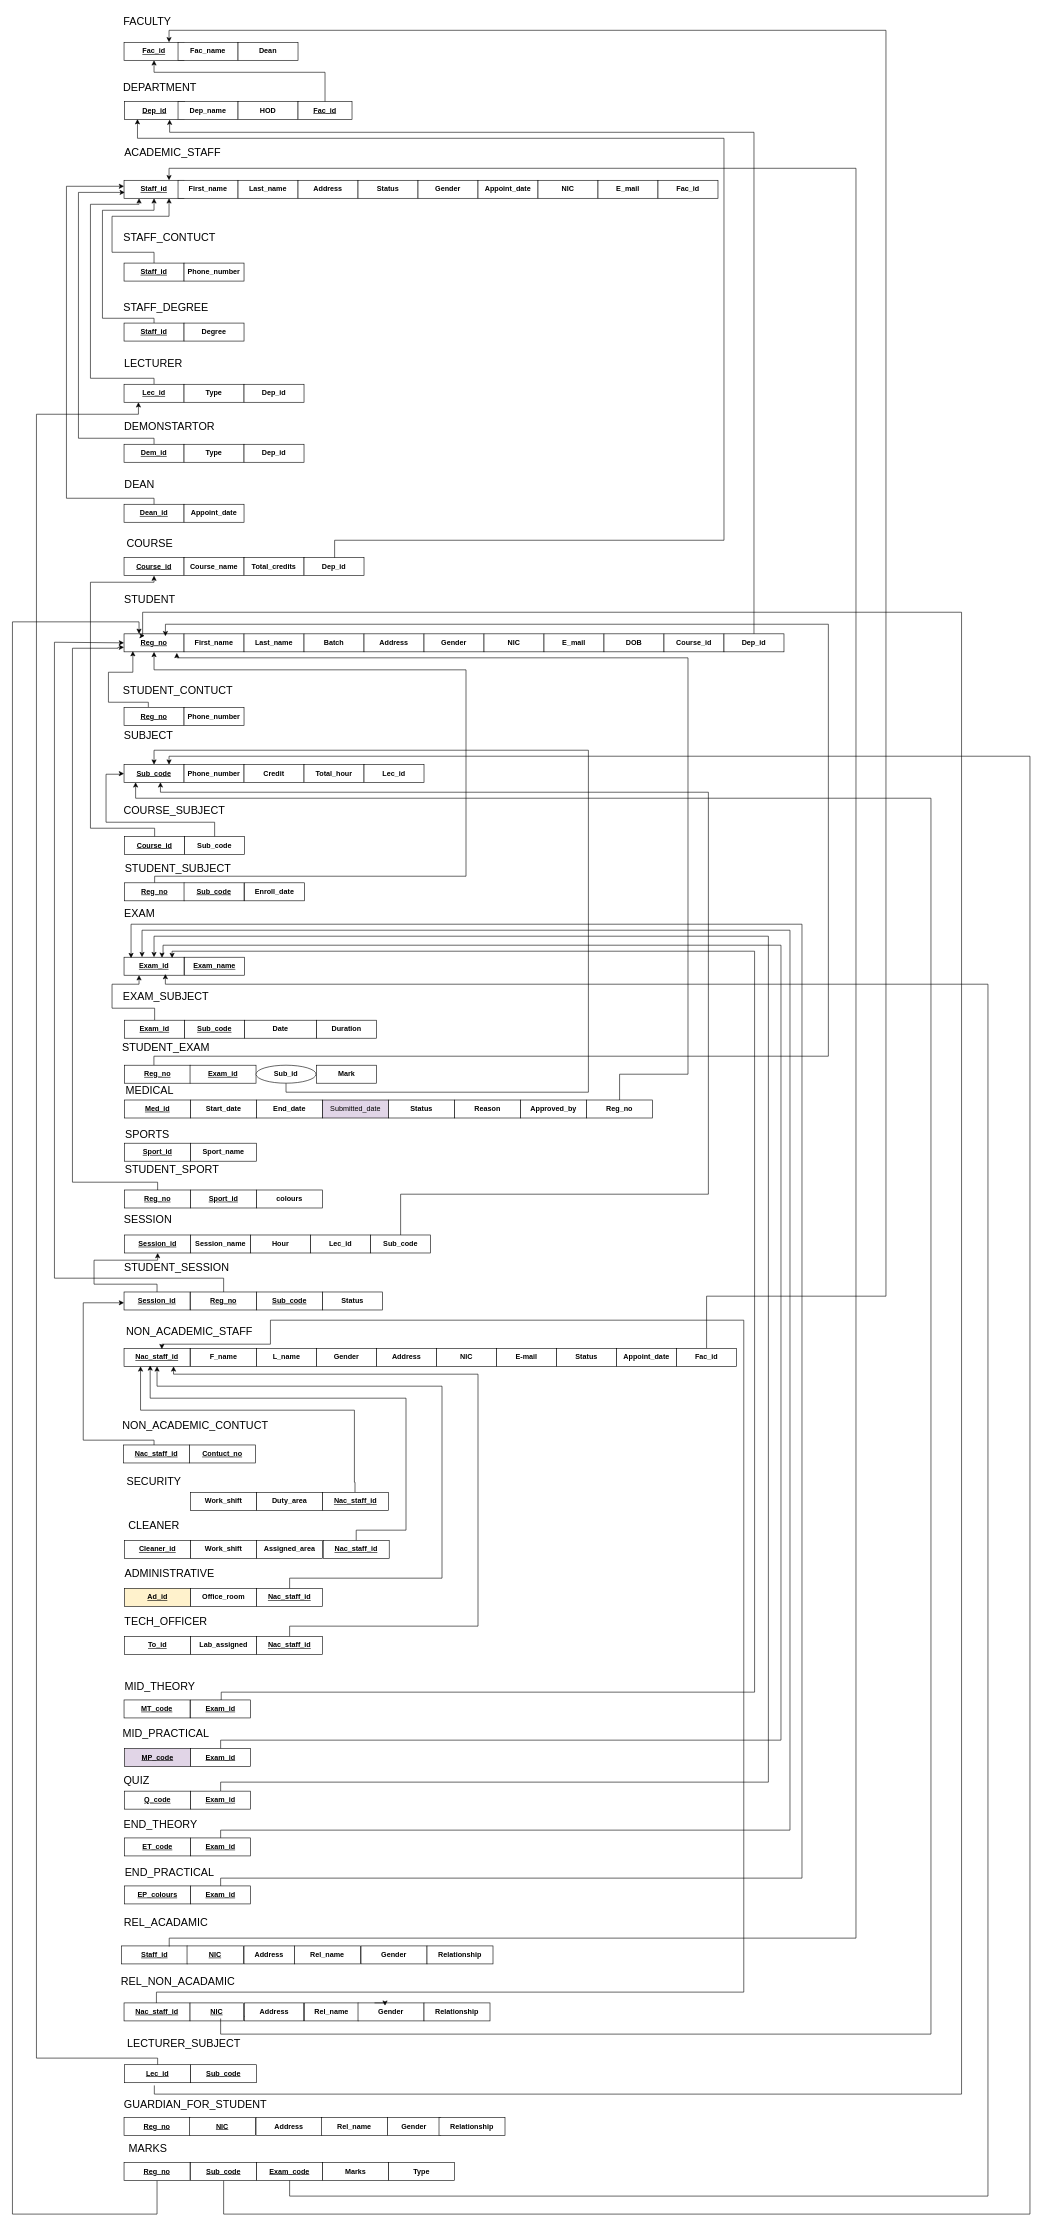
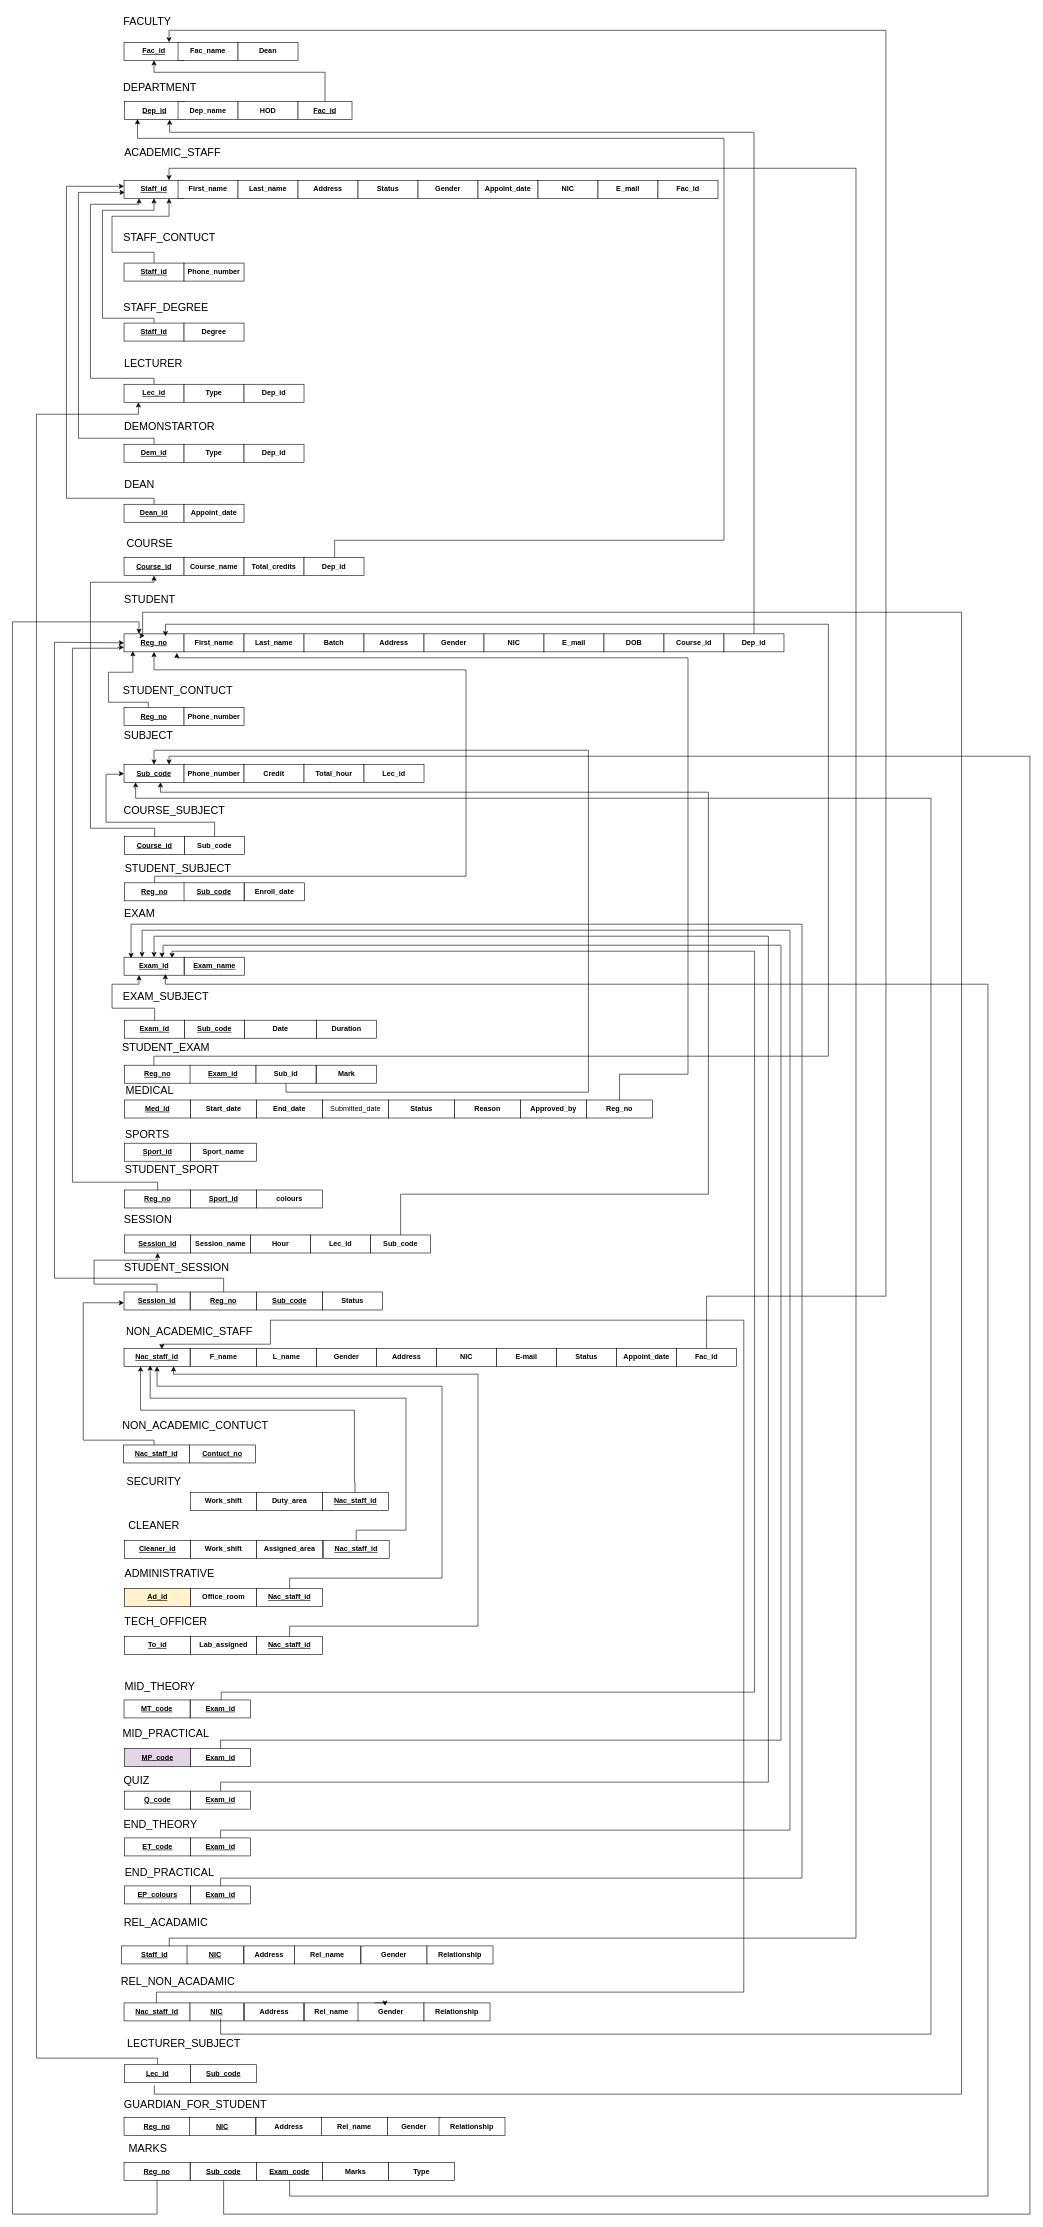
(286, 1074) -> (286, 1074)
(356, 1109) -> (356, 1109)
